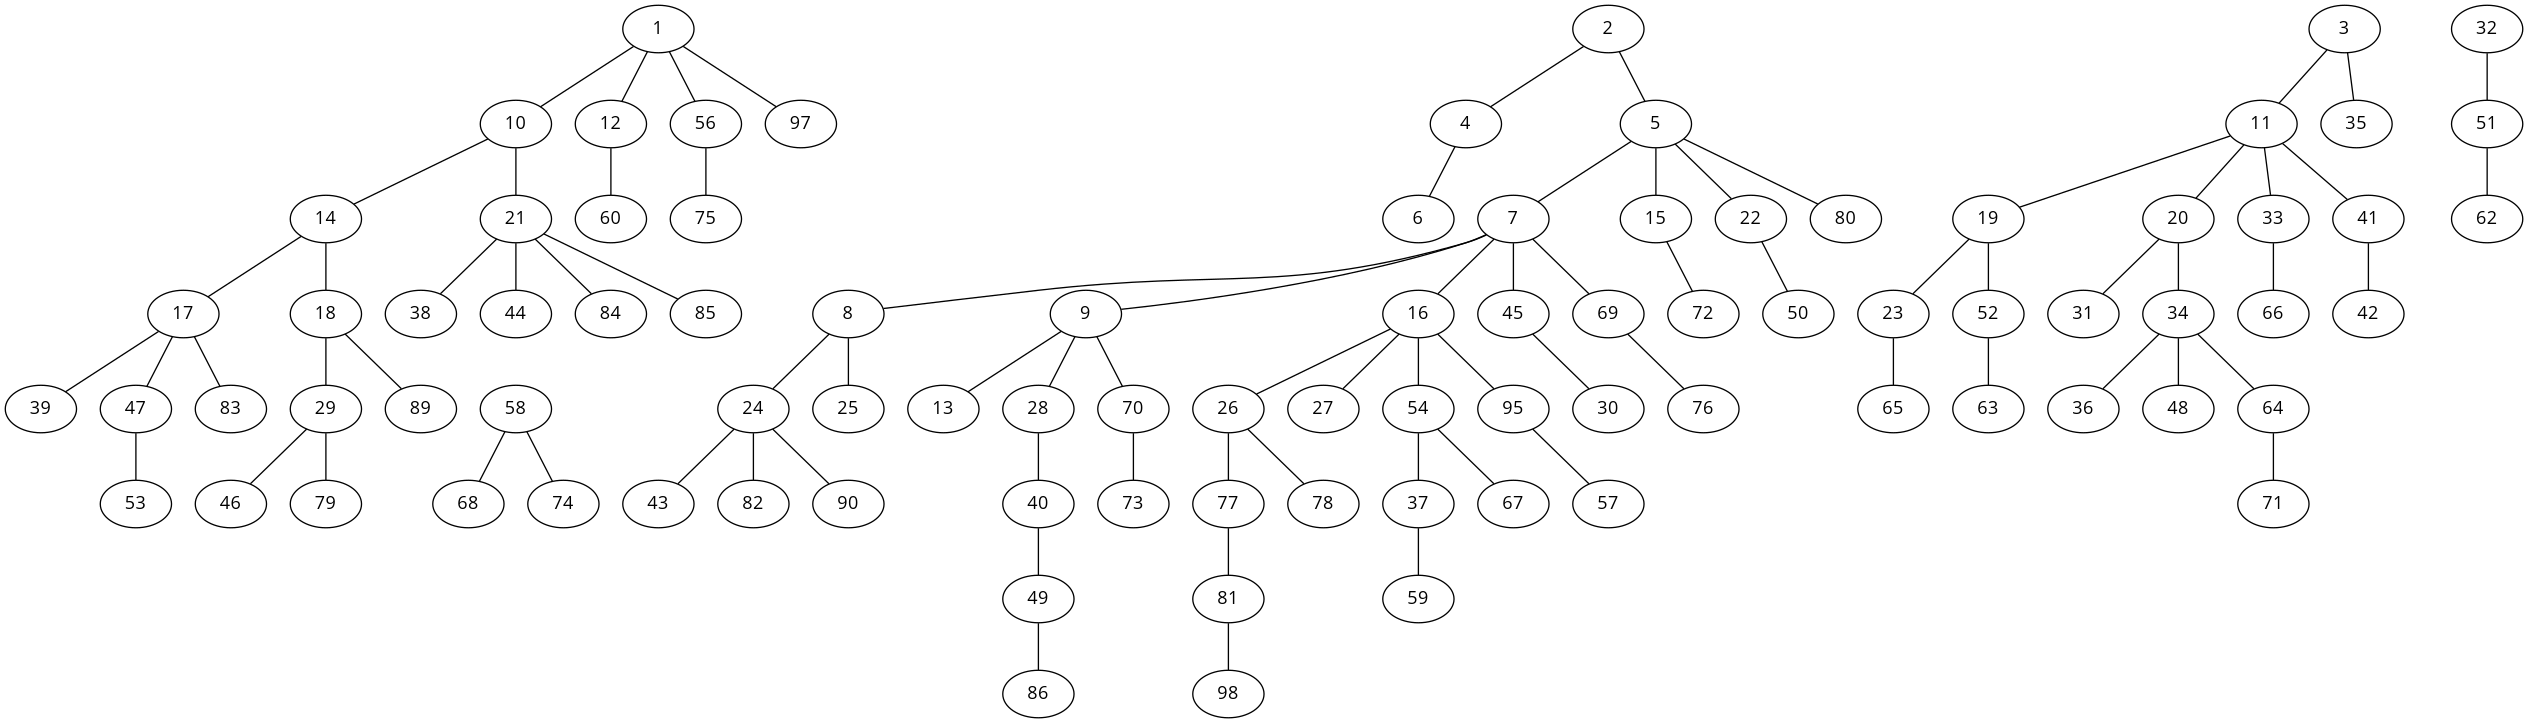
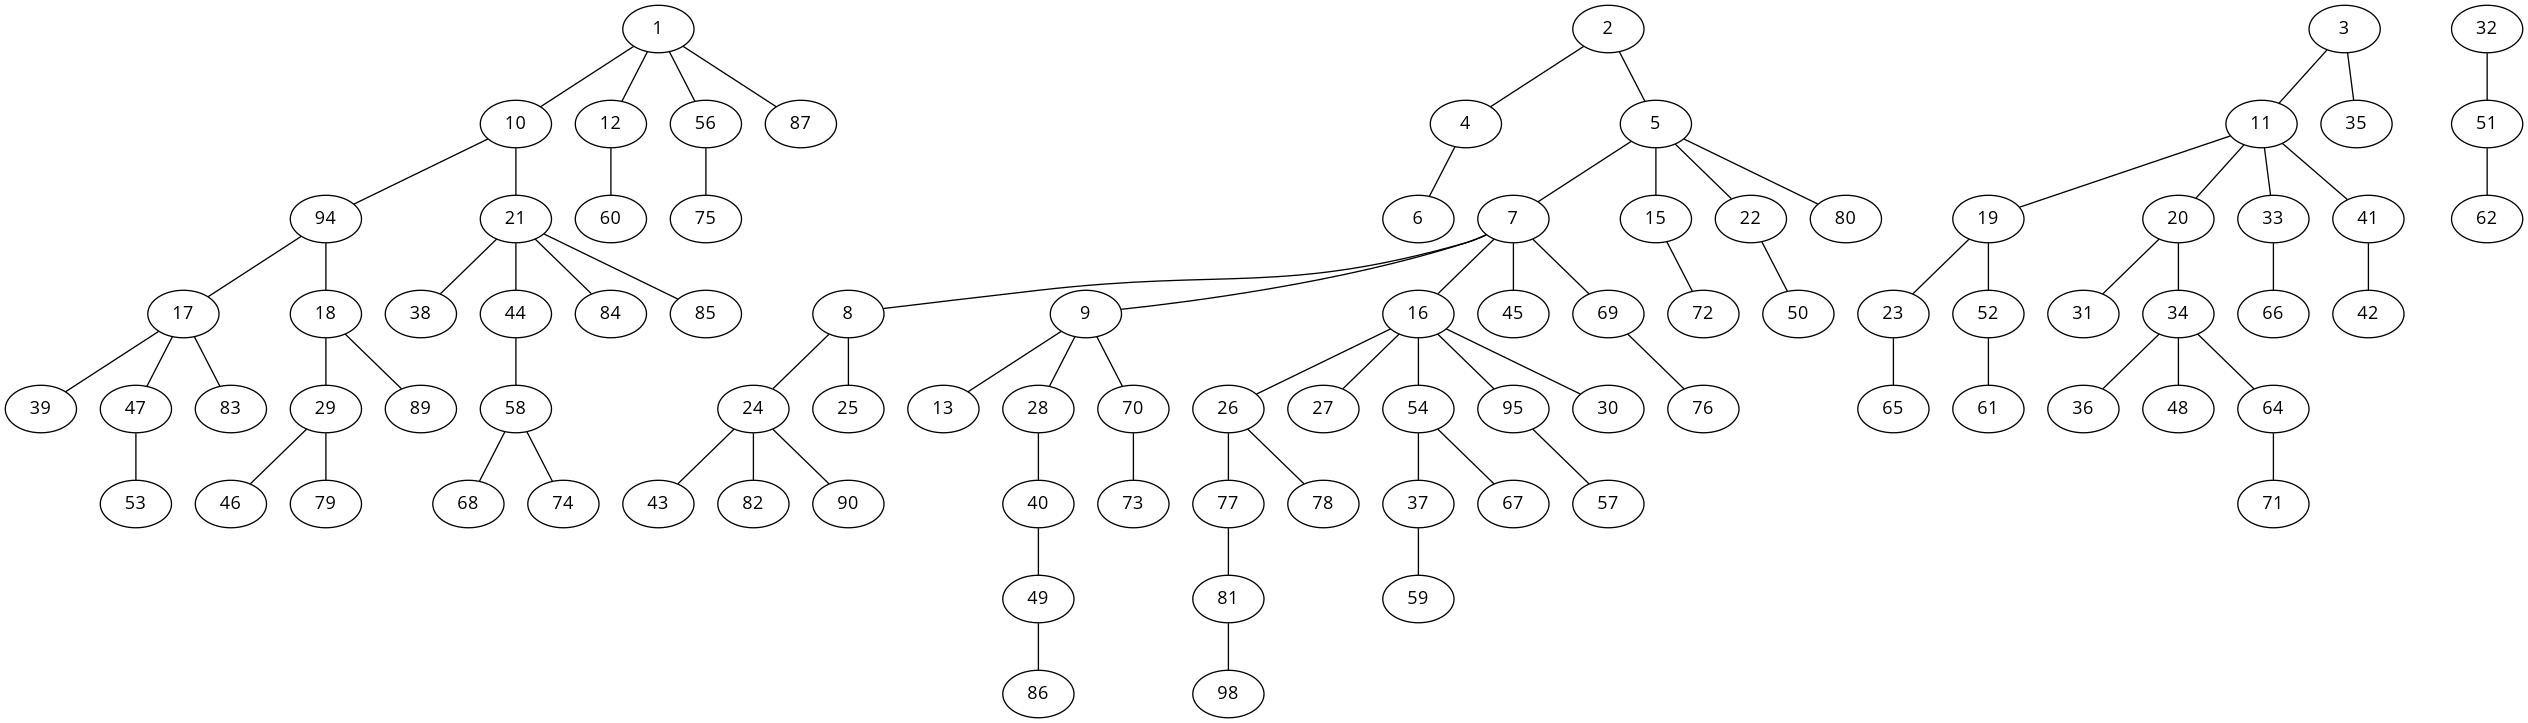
(801, 124) -> (801, 124)
(326, 219) -> (326, 219)
(1561, 361) -> (1513, 361)
none -> (516, 362)
(1988, 409) -> (1988, 409)
